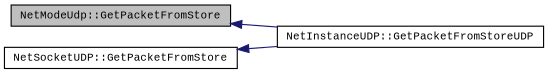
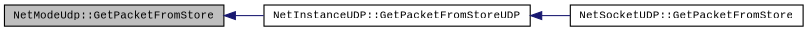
(263, 48) -> (556, 16)
